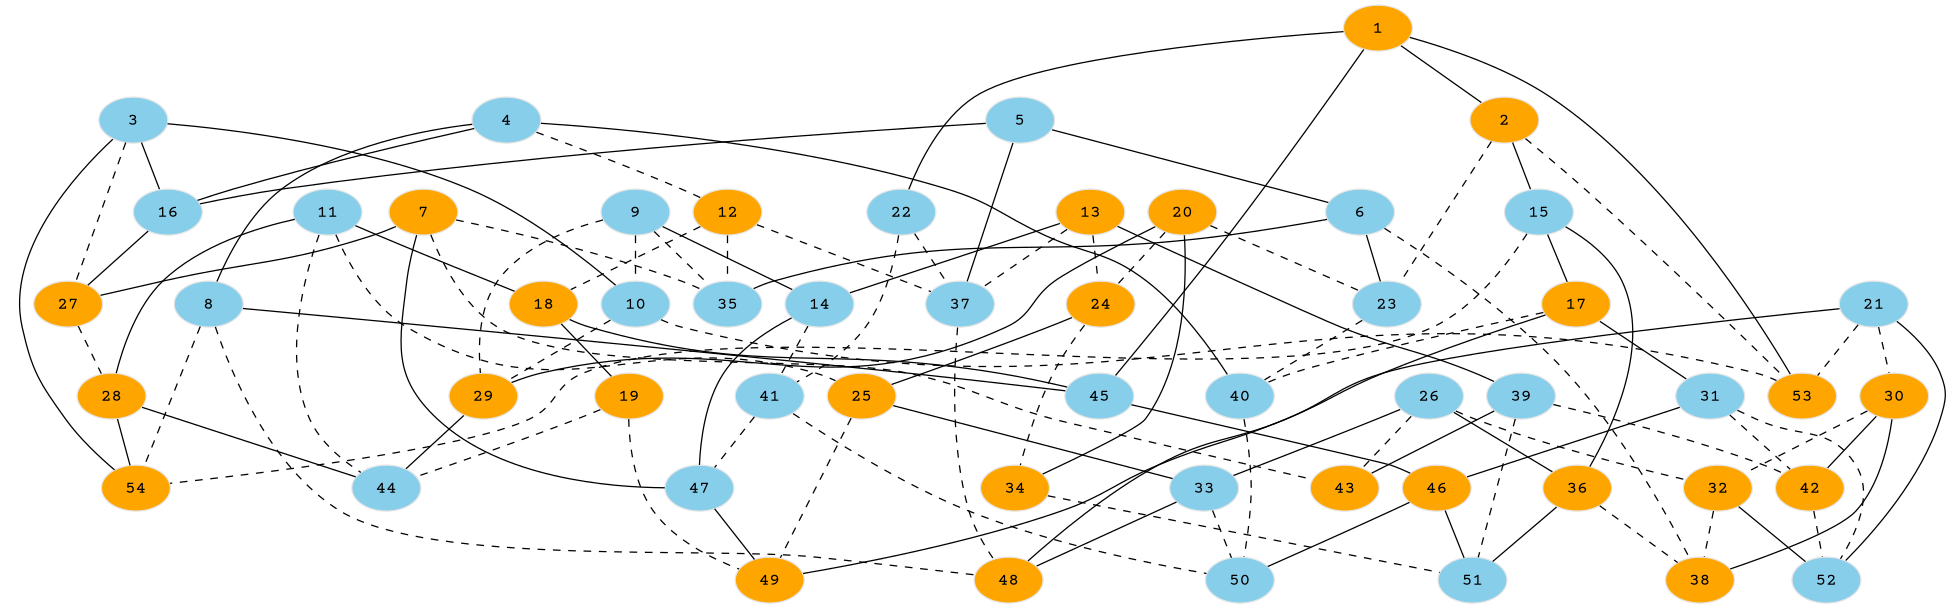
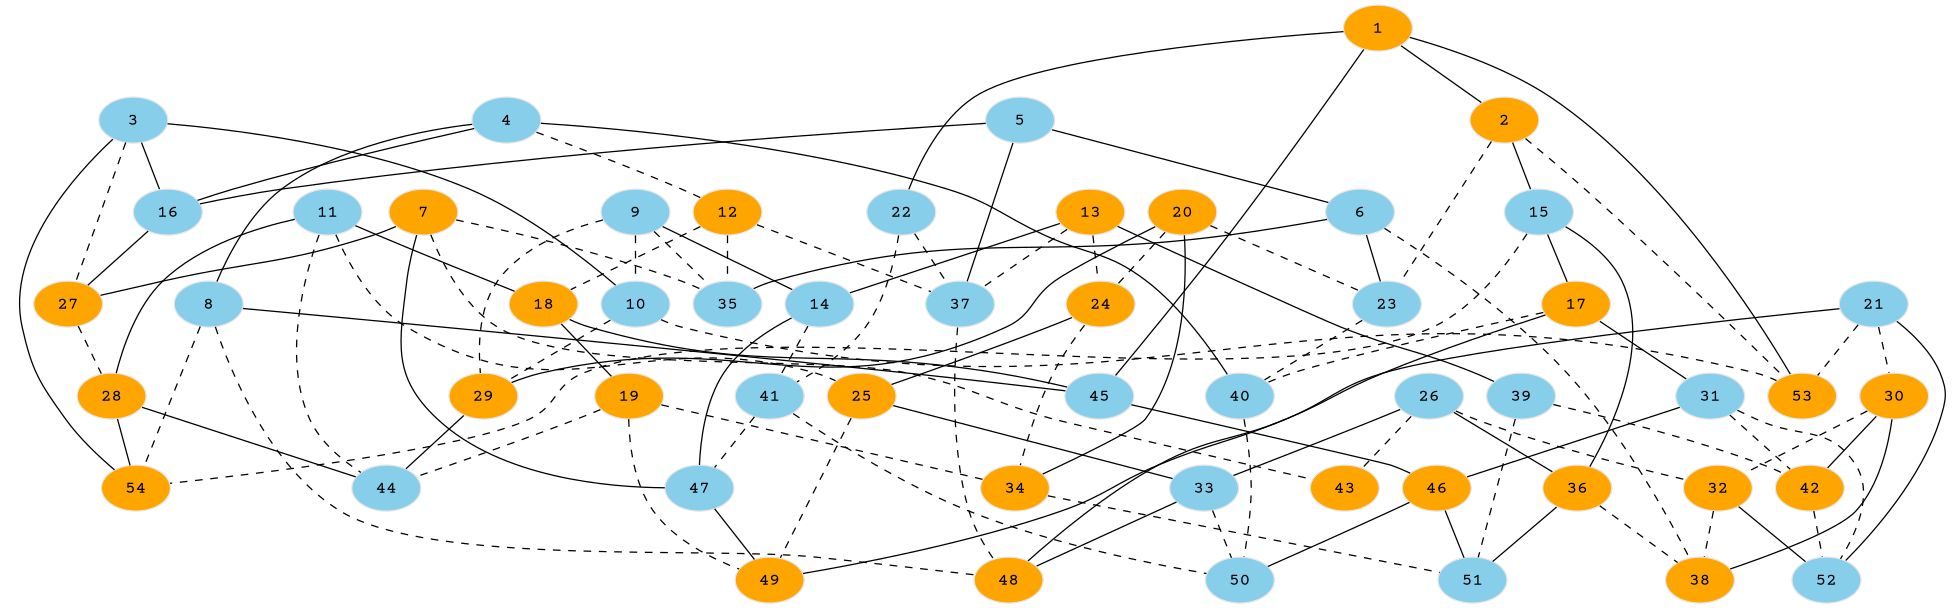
none -> (822, 442)
(1433, 442) -> none
